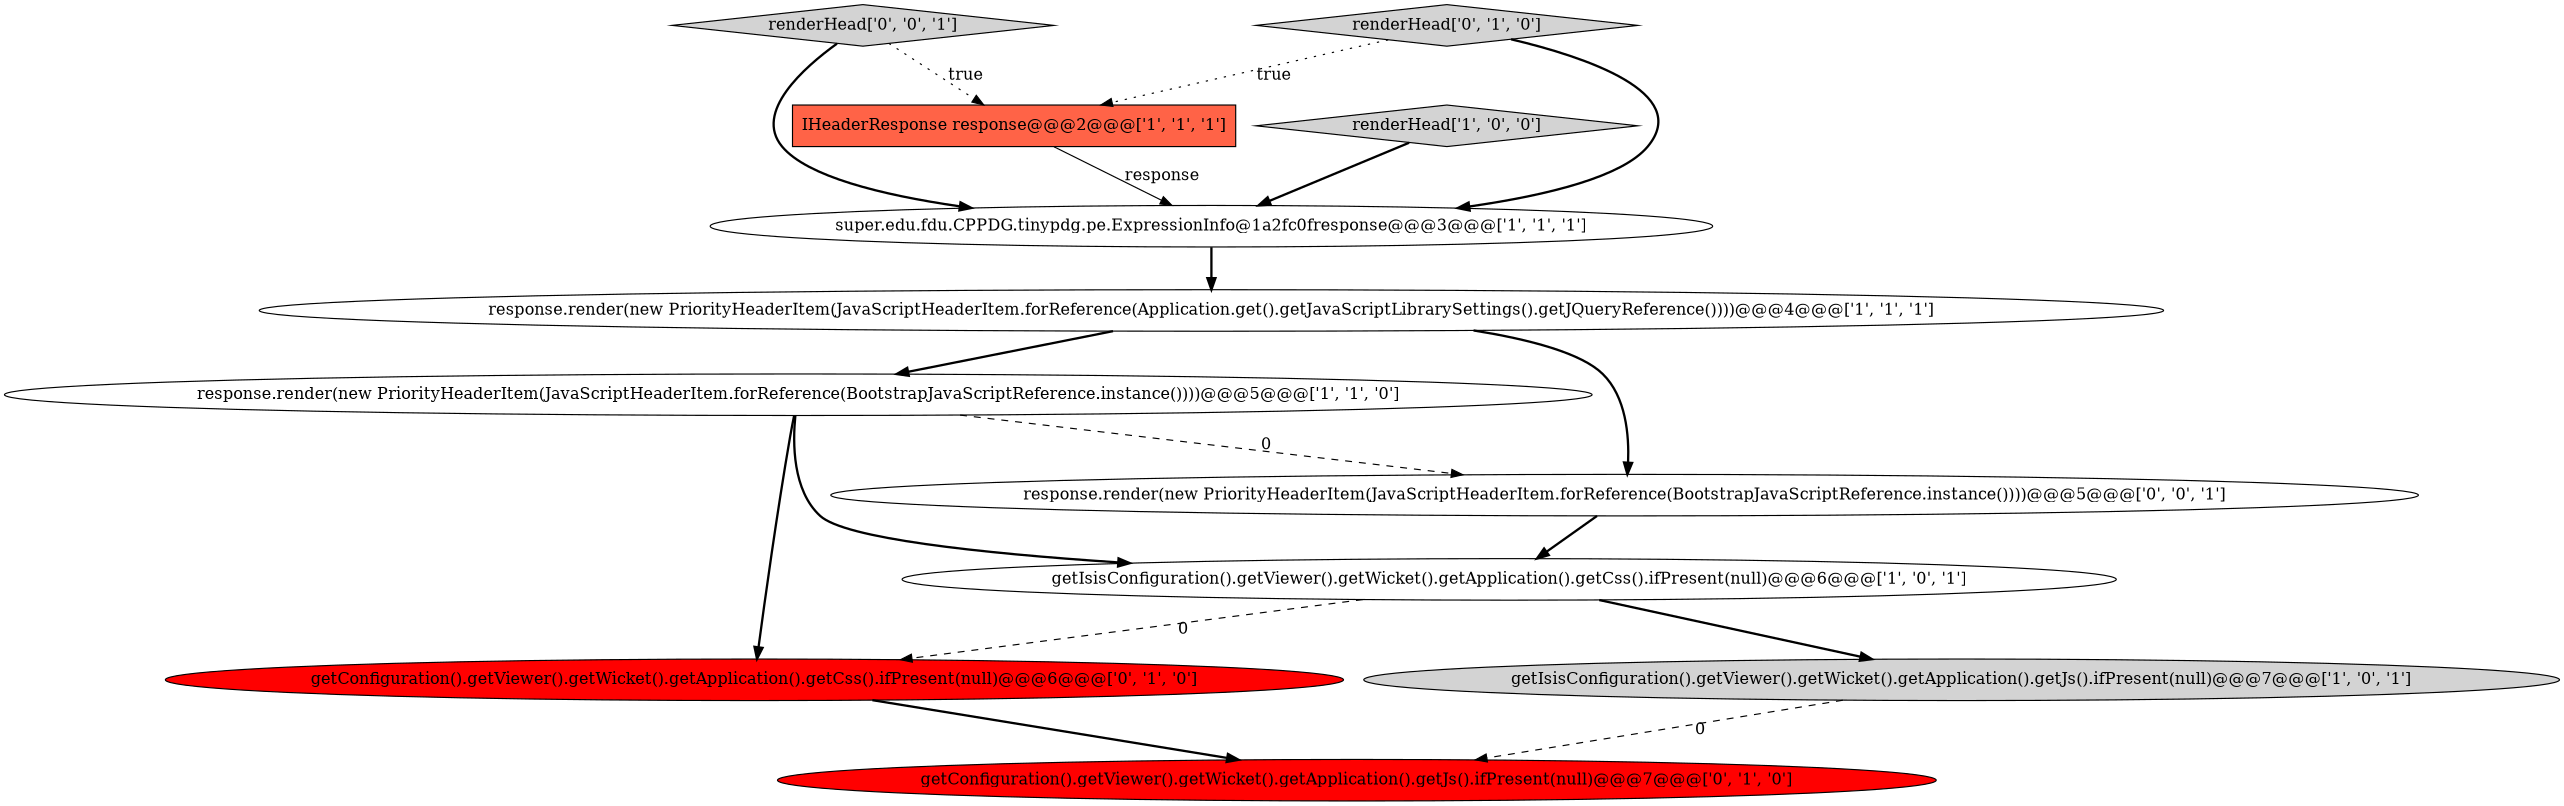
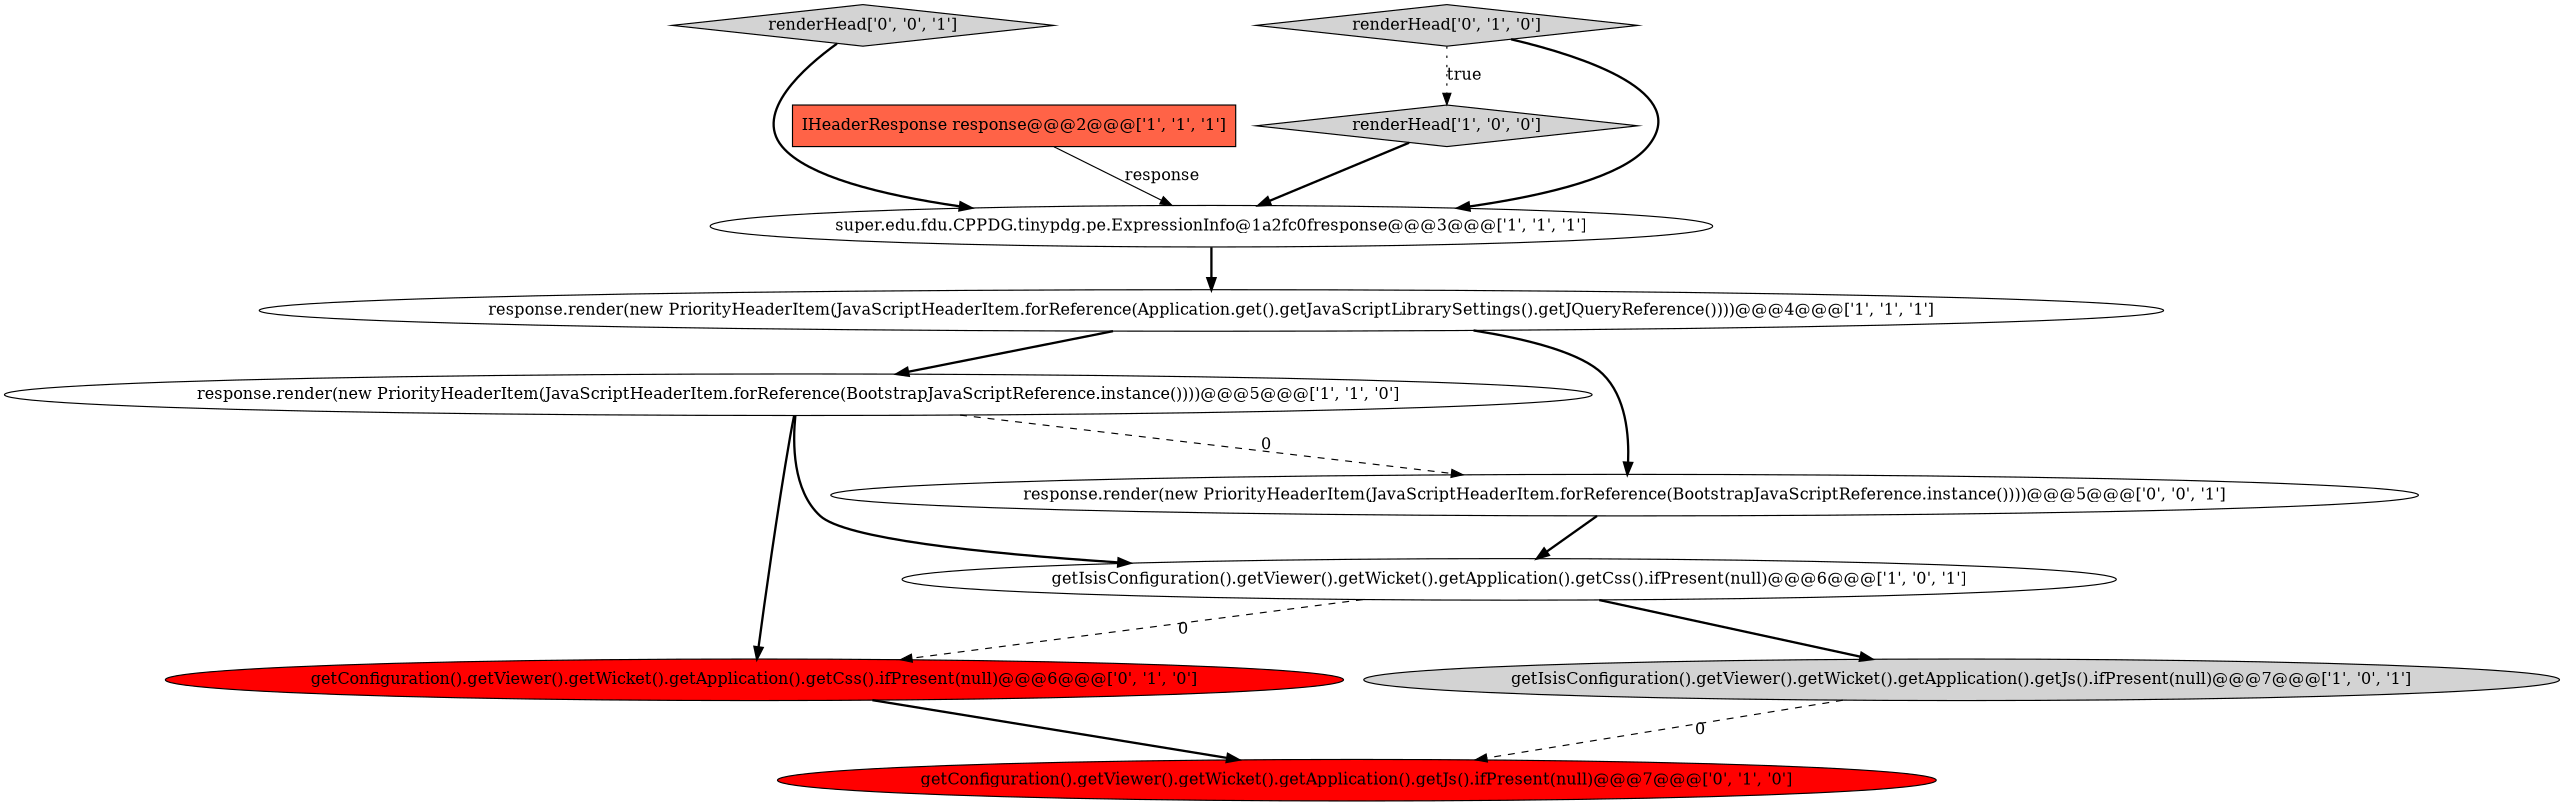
(931, 71) -> none
(1250, 71) -> (1447, 70)
